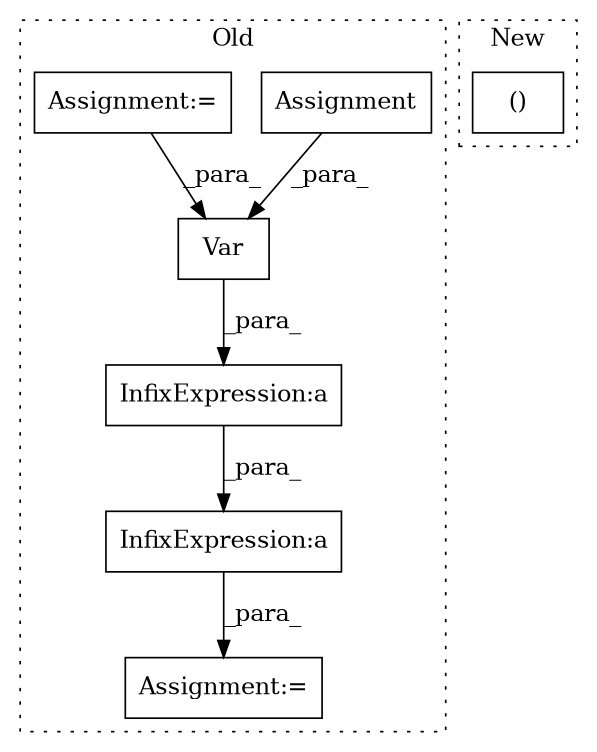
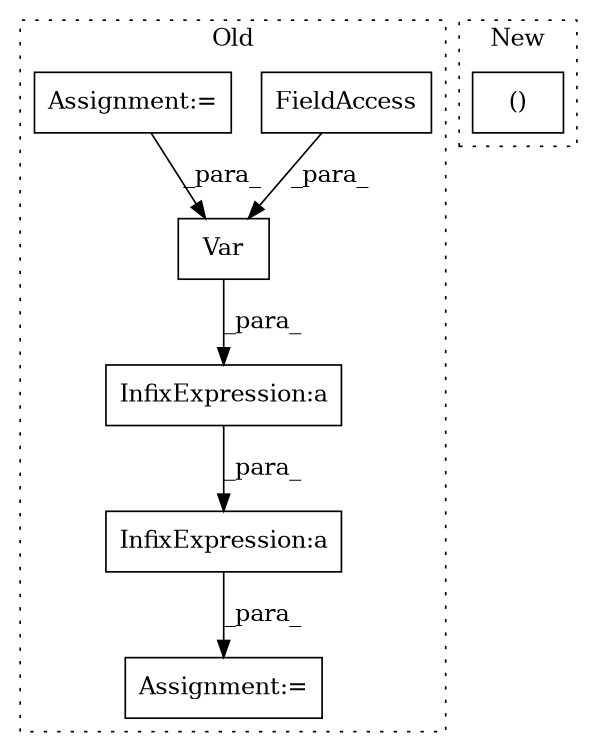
(346, 103) -> (346, 103)
